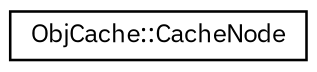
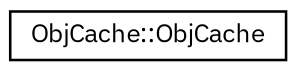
(158, 36) -> (148, 36)
